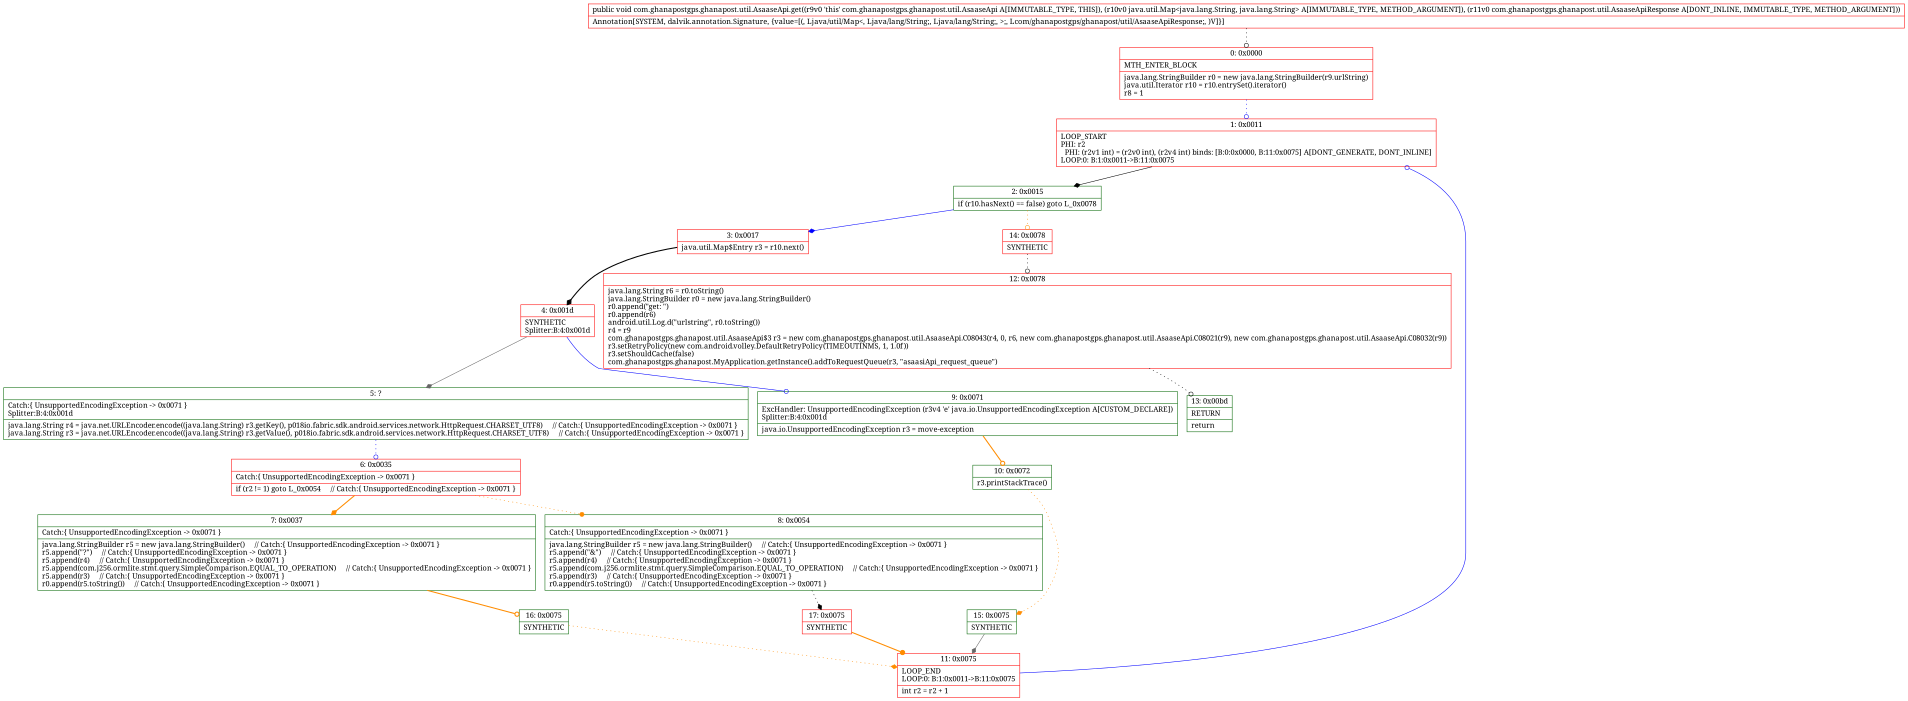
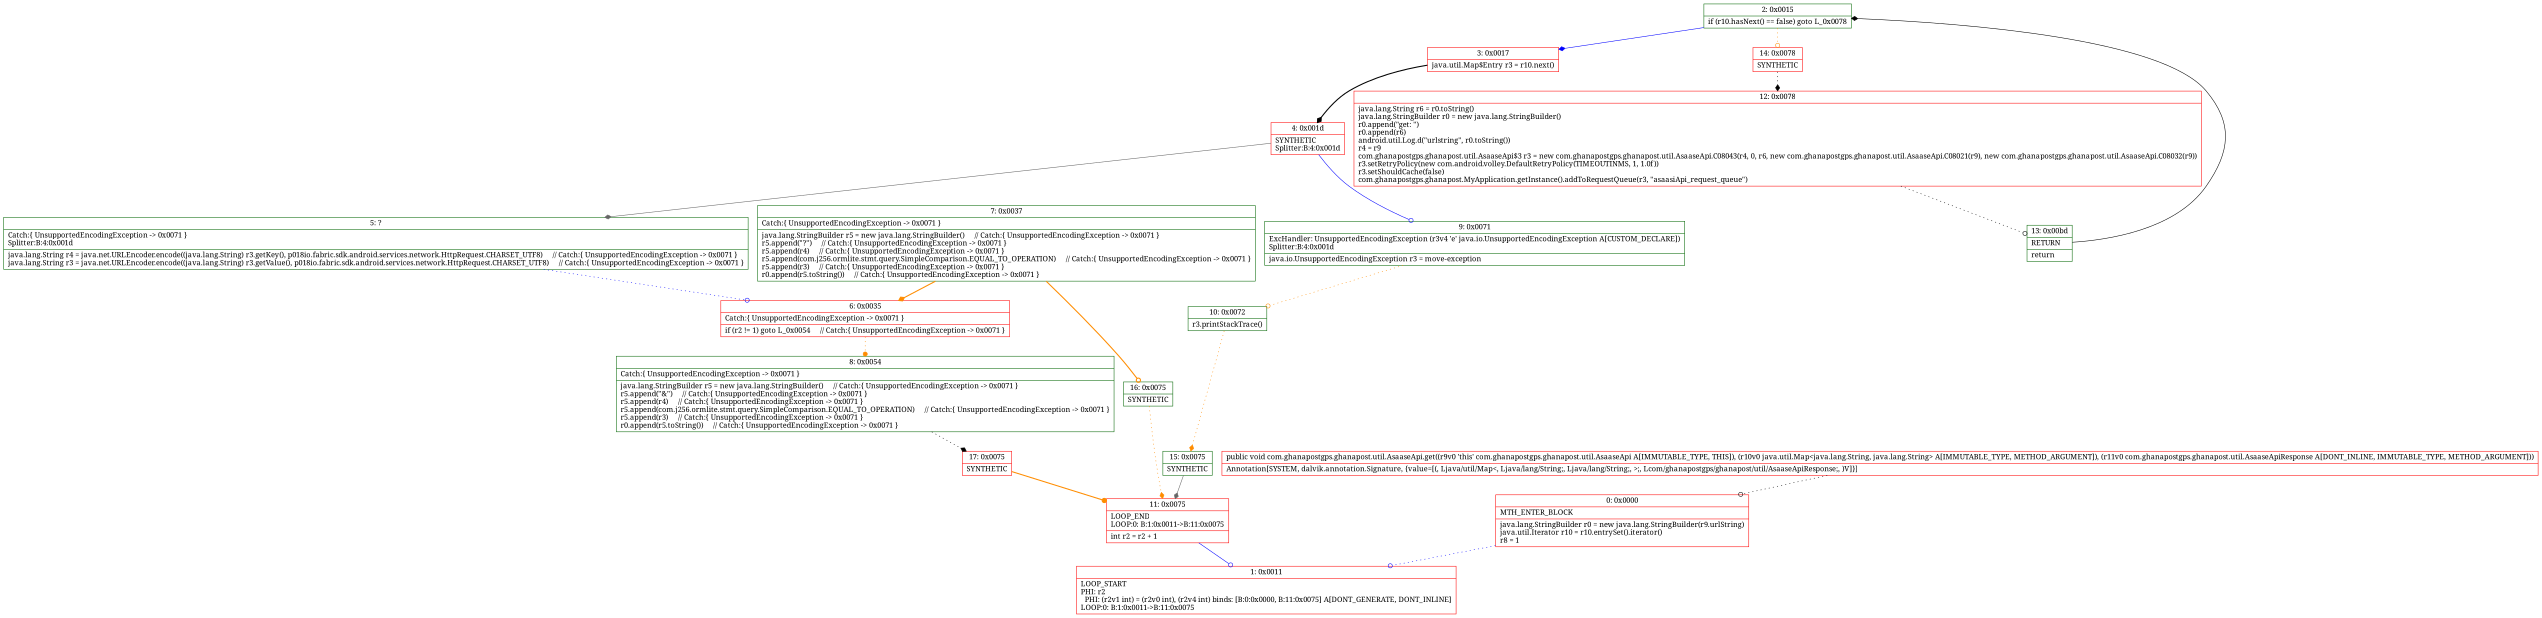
(1116, 176) -> (2161, 64)
(1027, 261) -> (1778, 78)
(992, 449) -> (1337, 285)
(346, 503) -> (920, 289)
